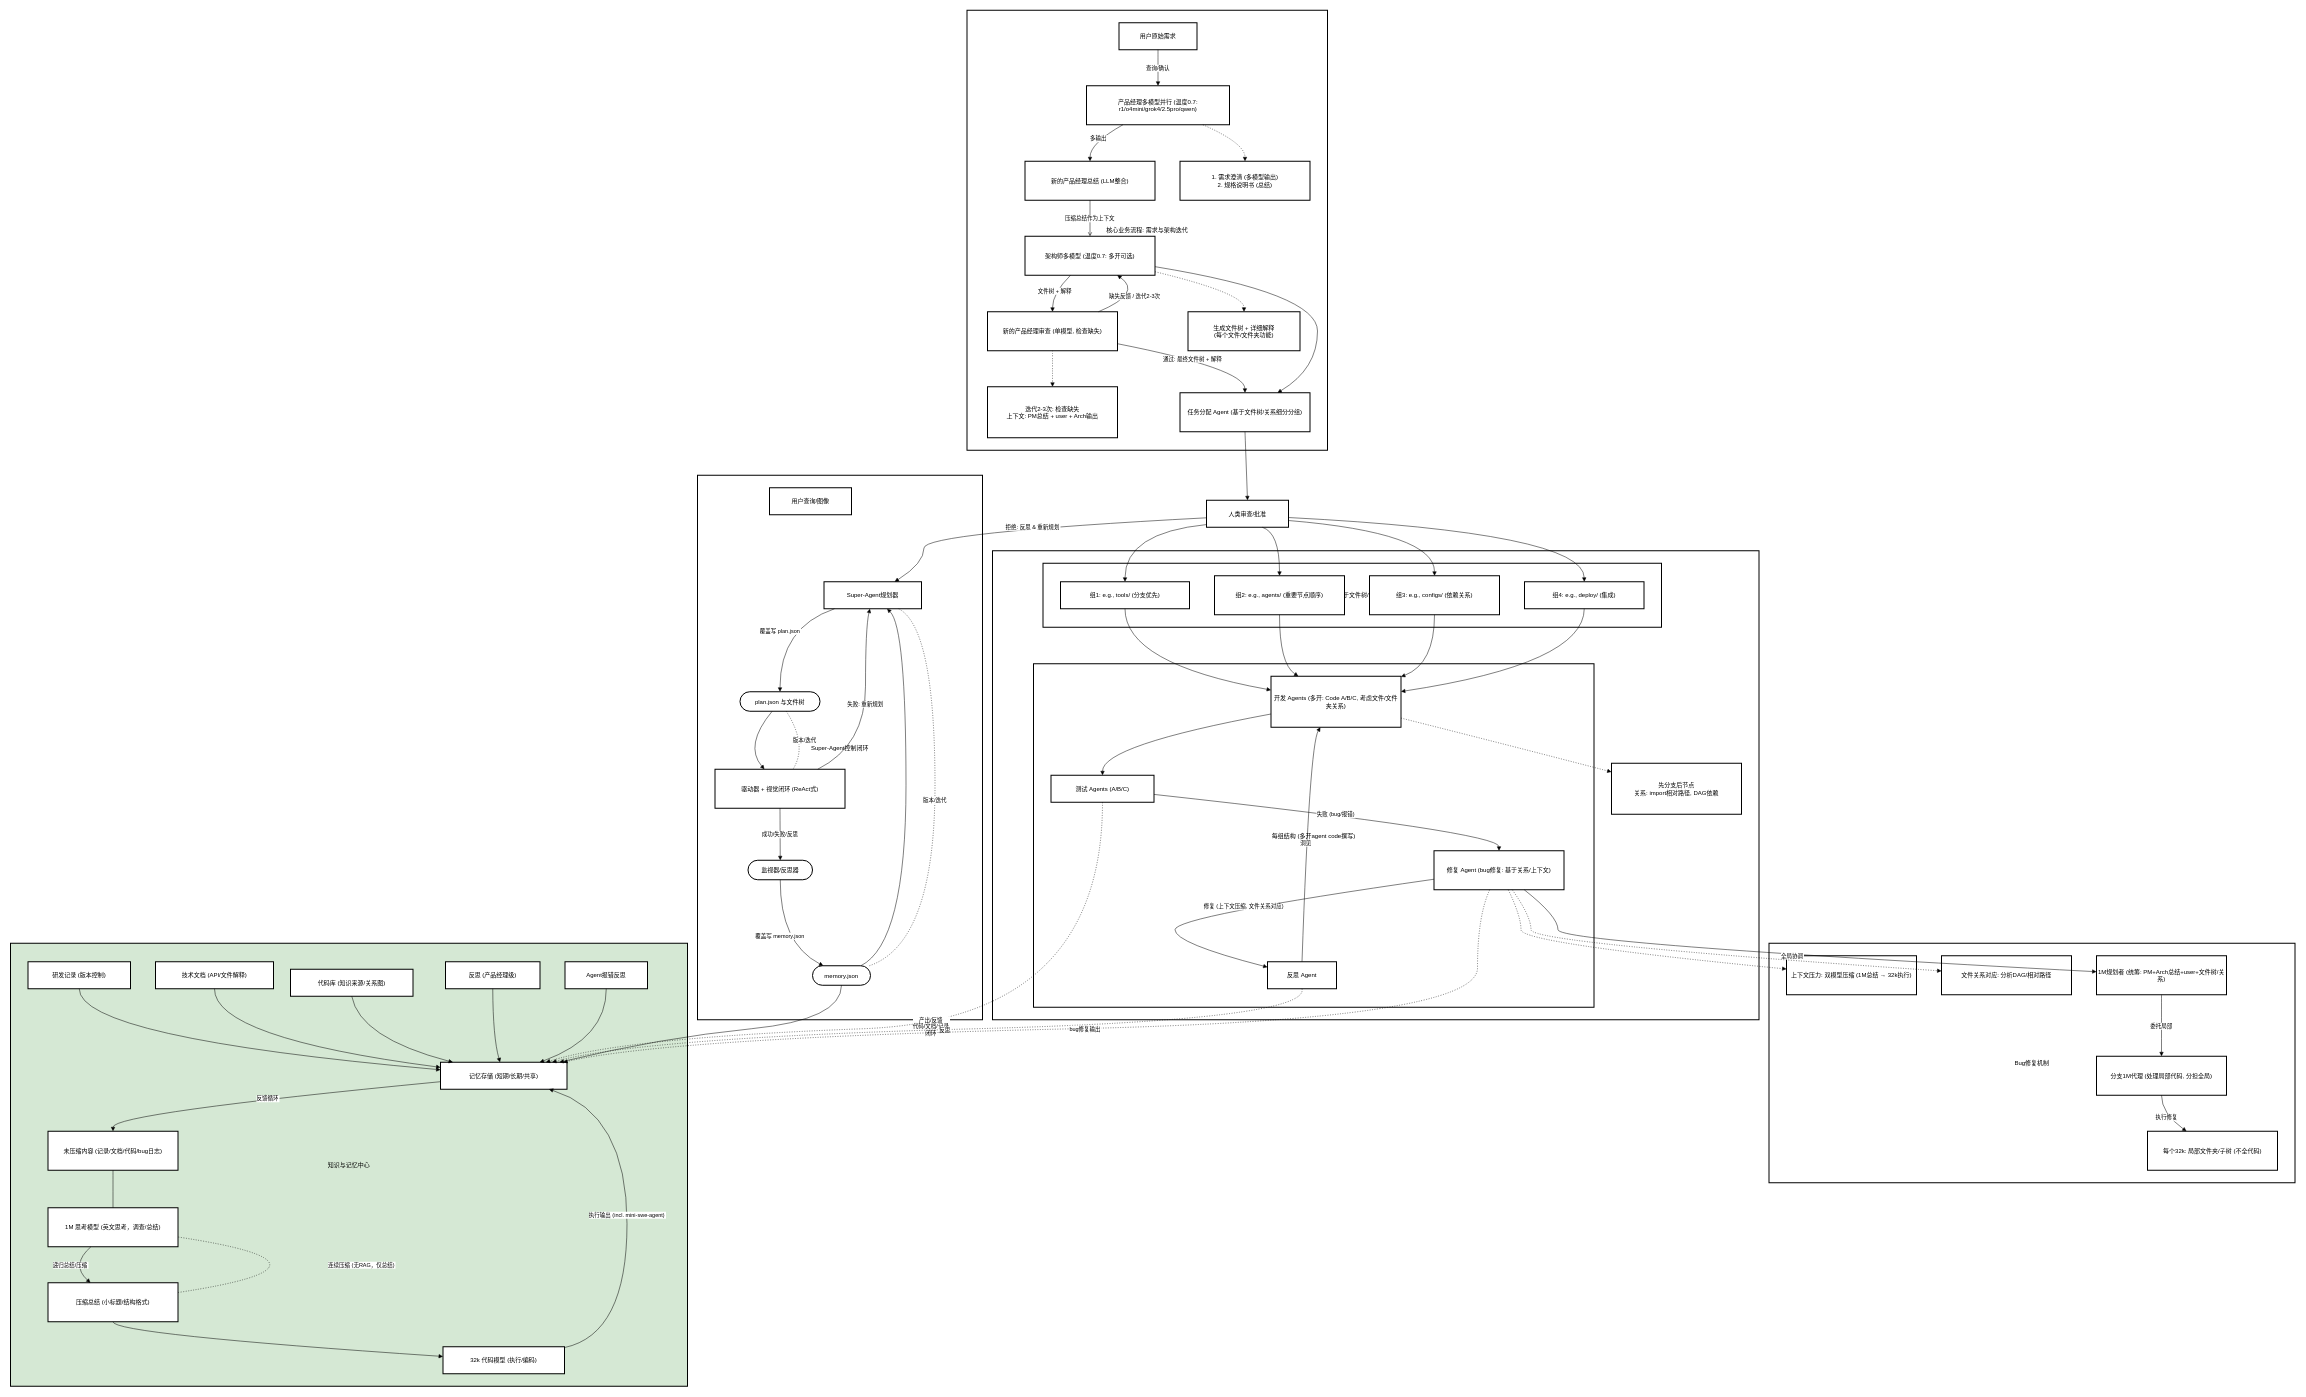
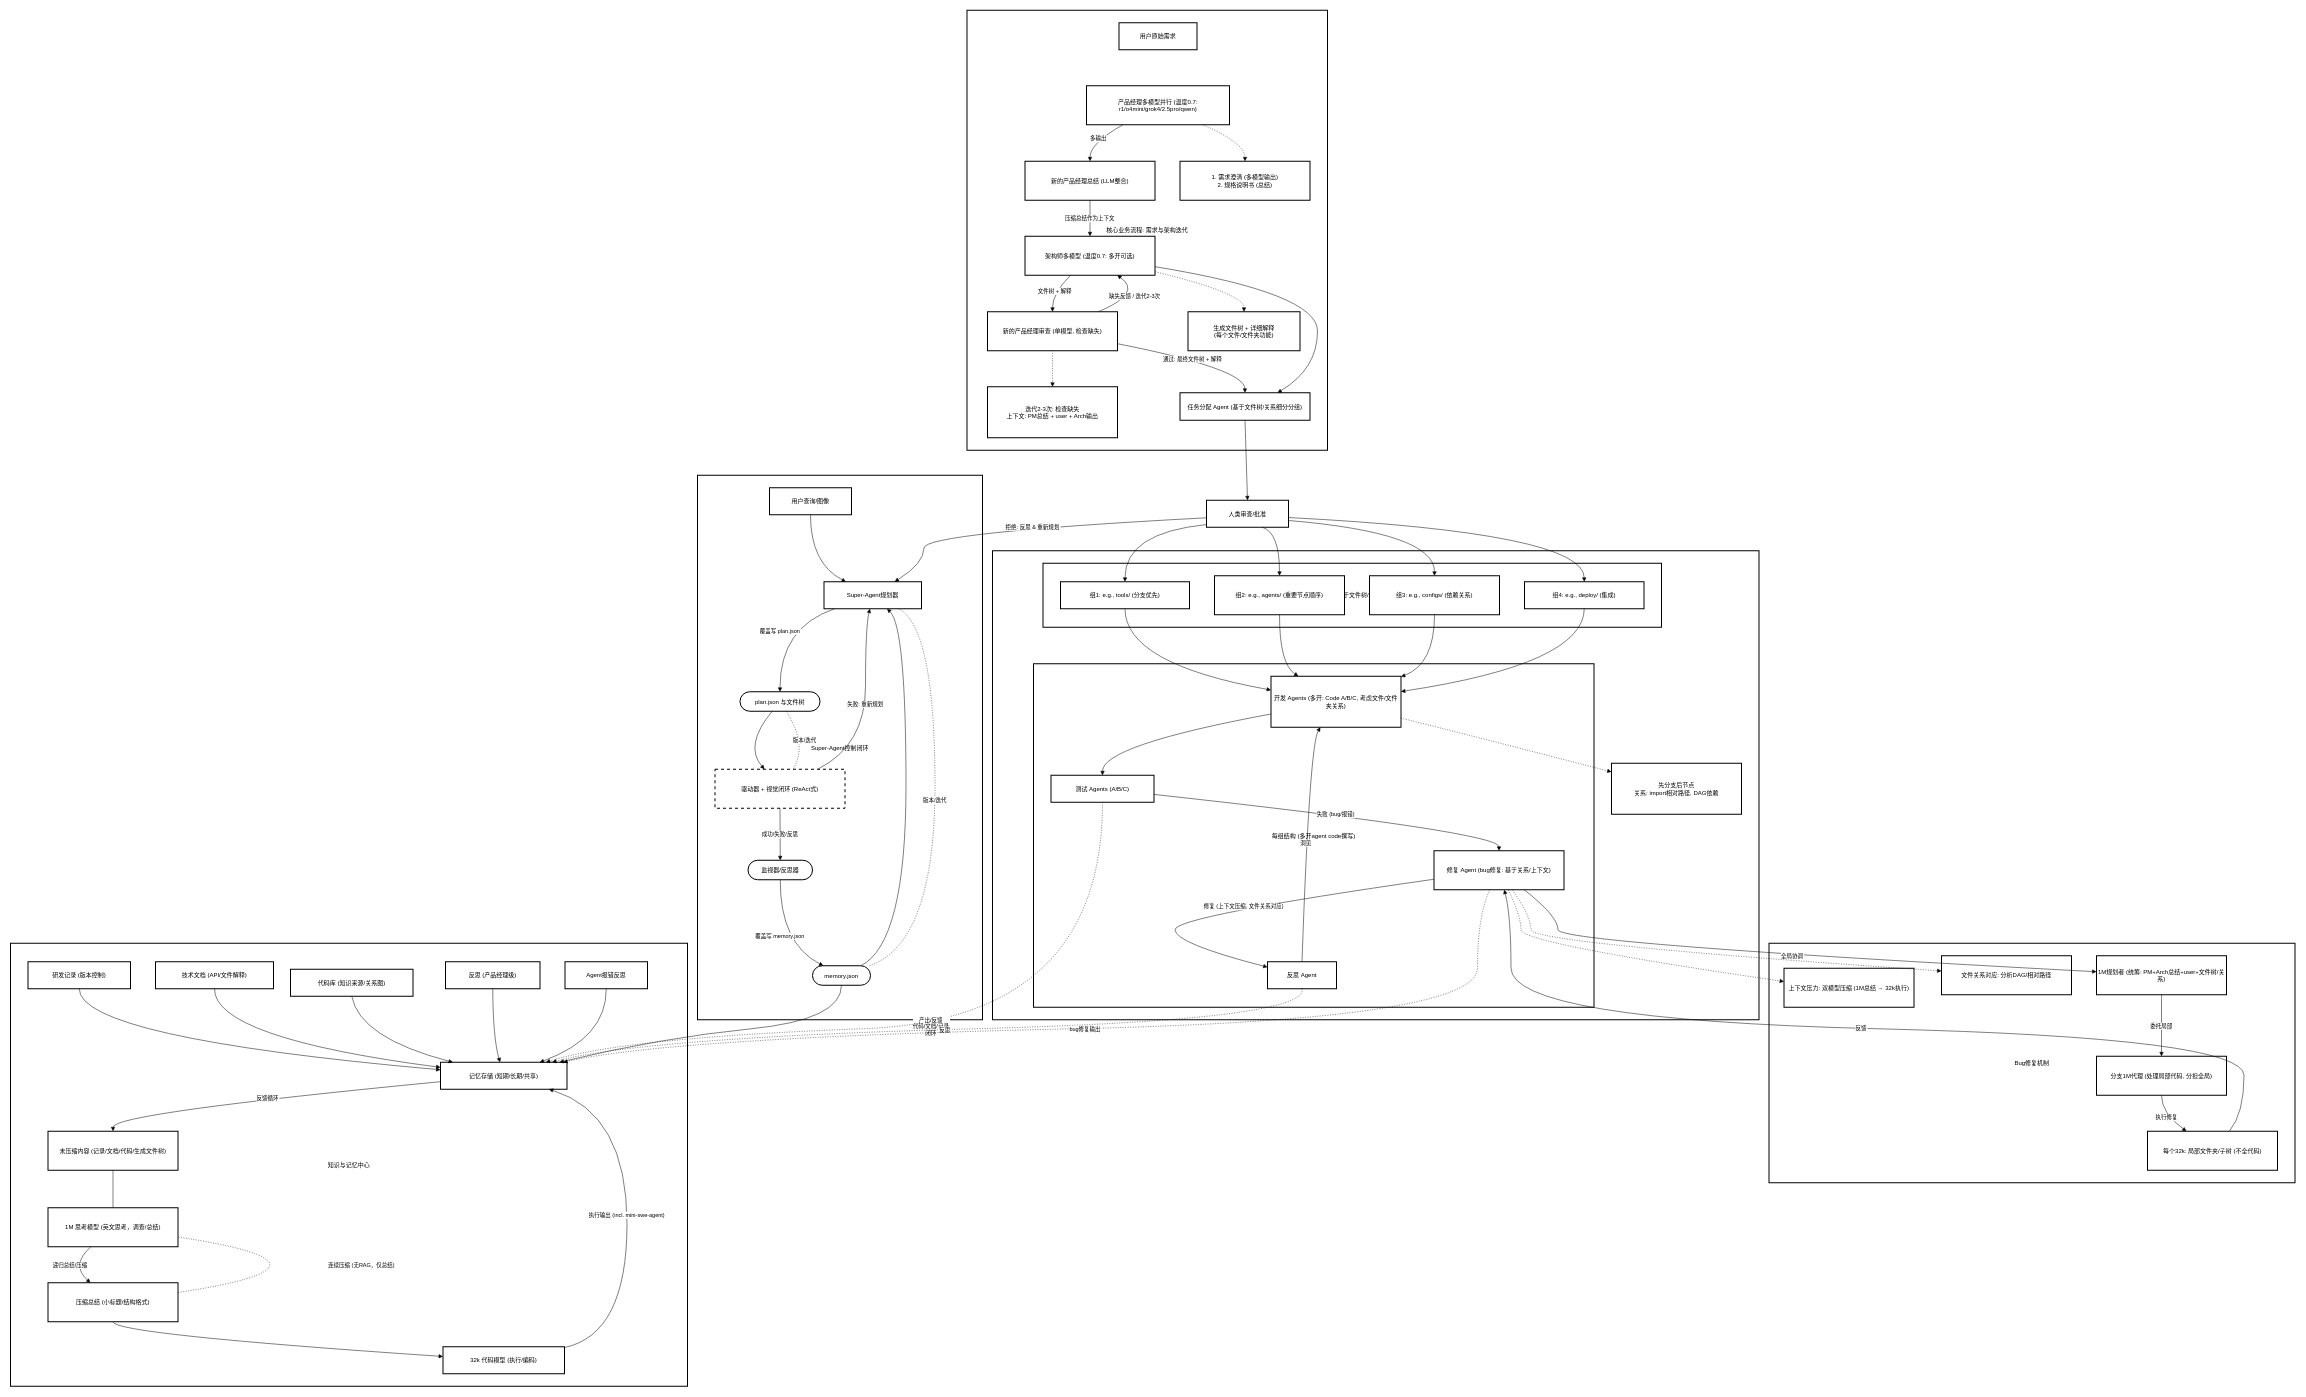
(1158, 65) -> none
(1090, 232) -> (1090, 231)
(1245, 412) -> (1245, 407)
none -> (841, 579)
(780, 789) -> (780, 789)
(1851, 975) -> (1849, 988)
none -> (1861, 1028)
(113, 1151) -> (113, 1151)
(349, 1165) -> (349, 1165)
